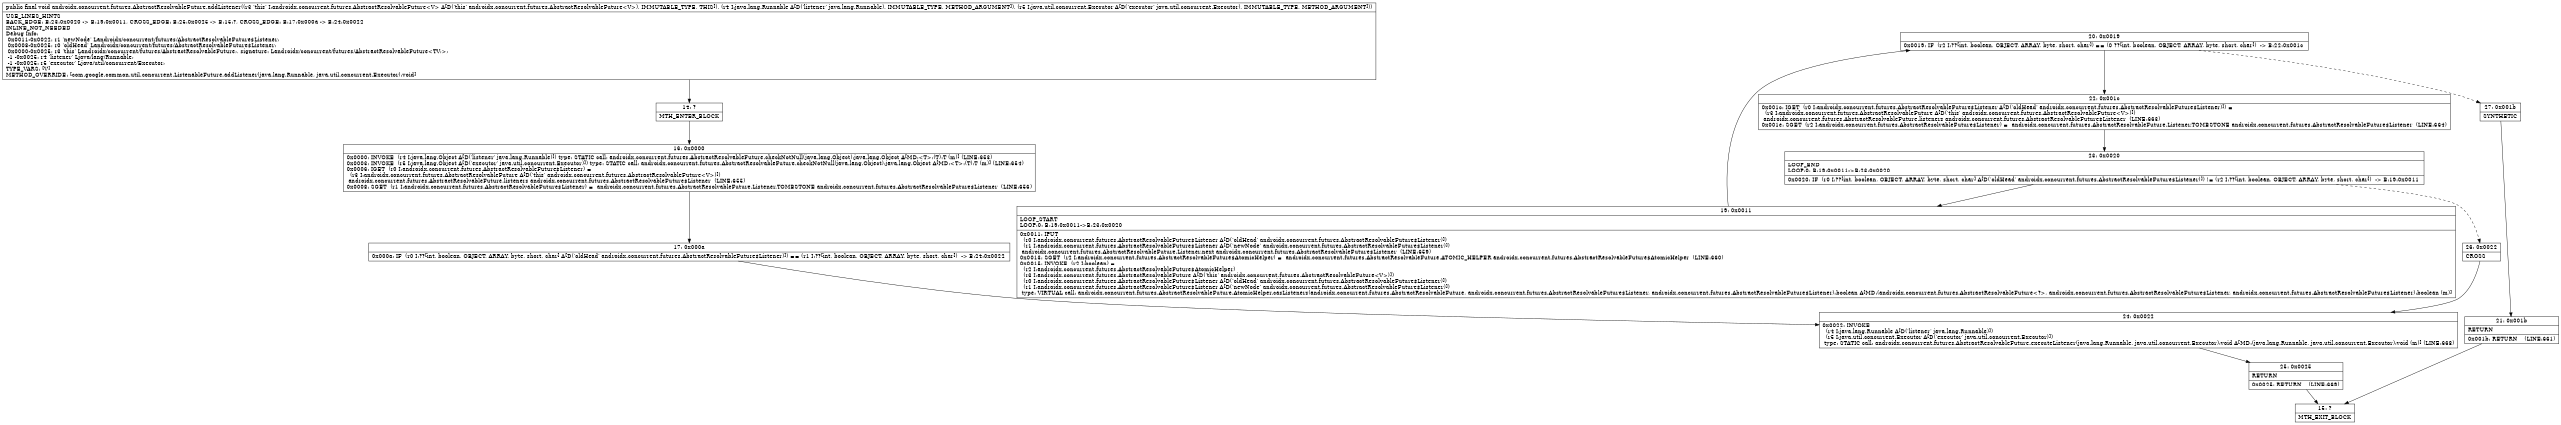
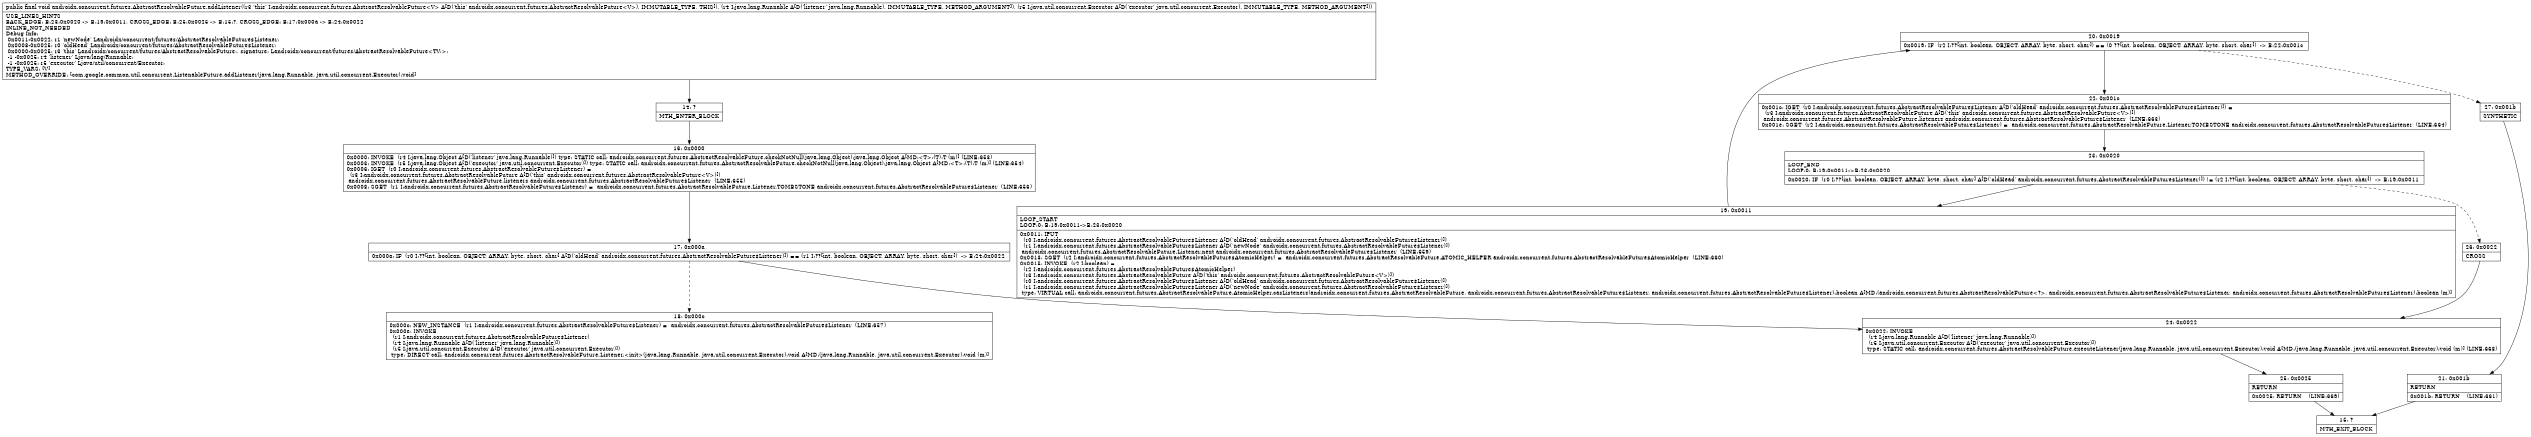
none -> (689, 336)
